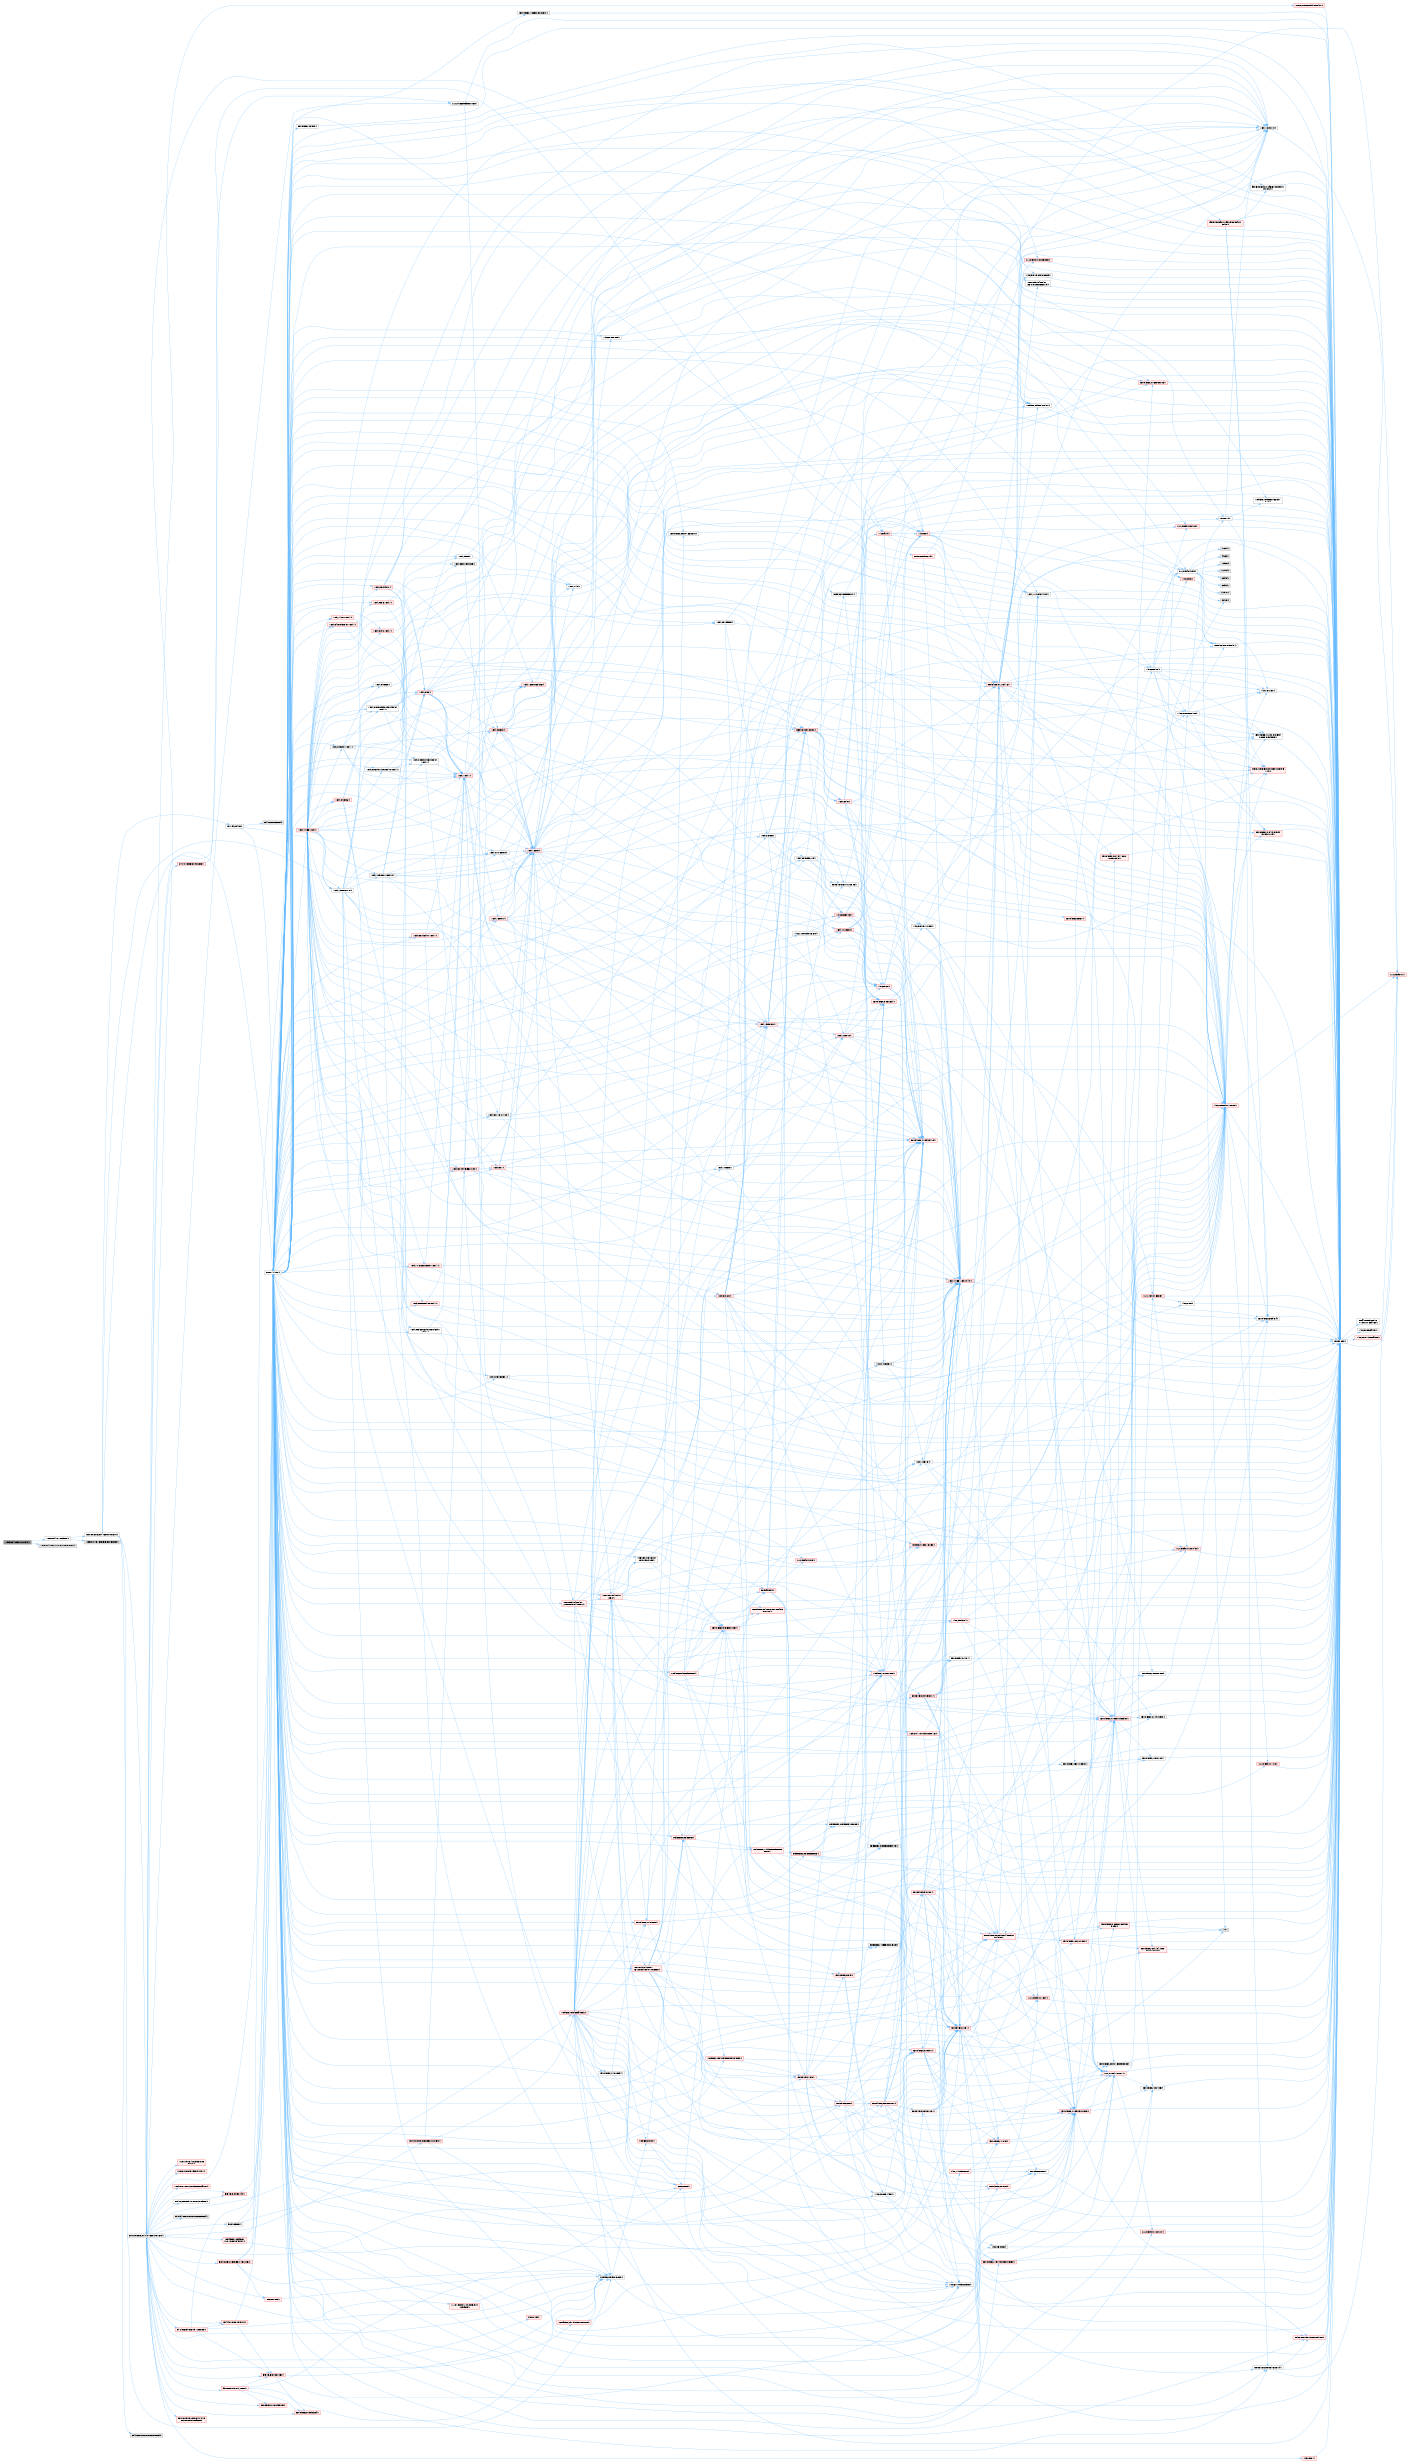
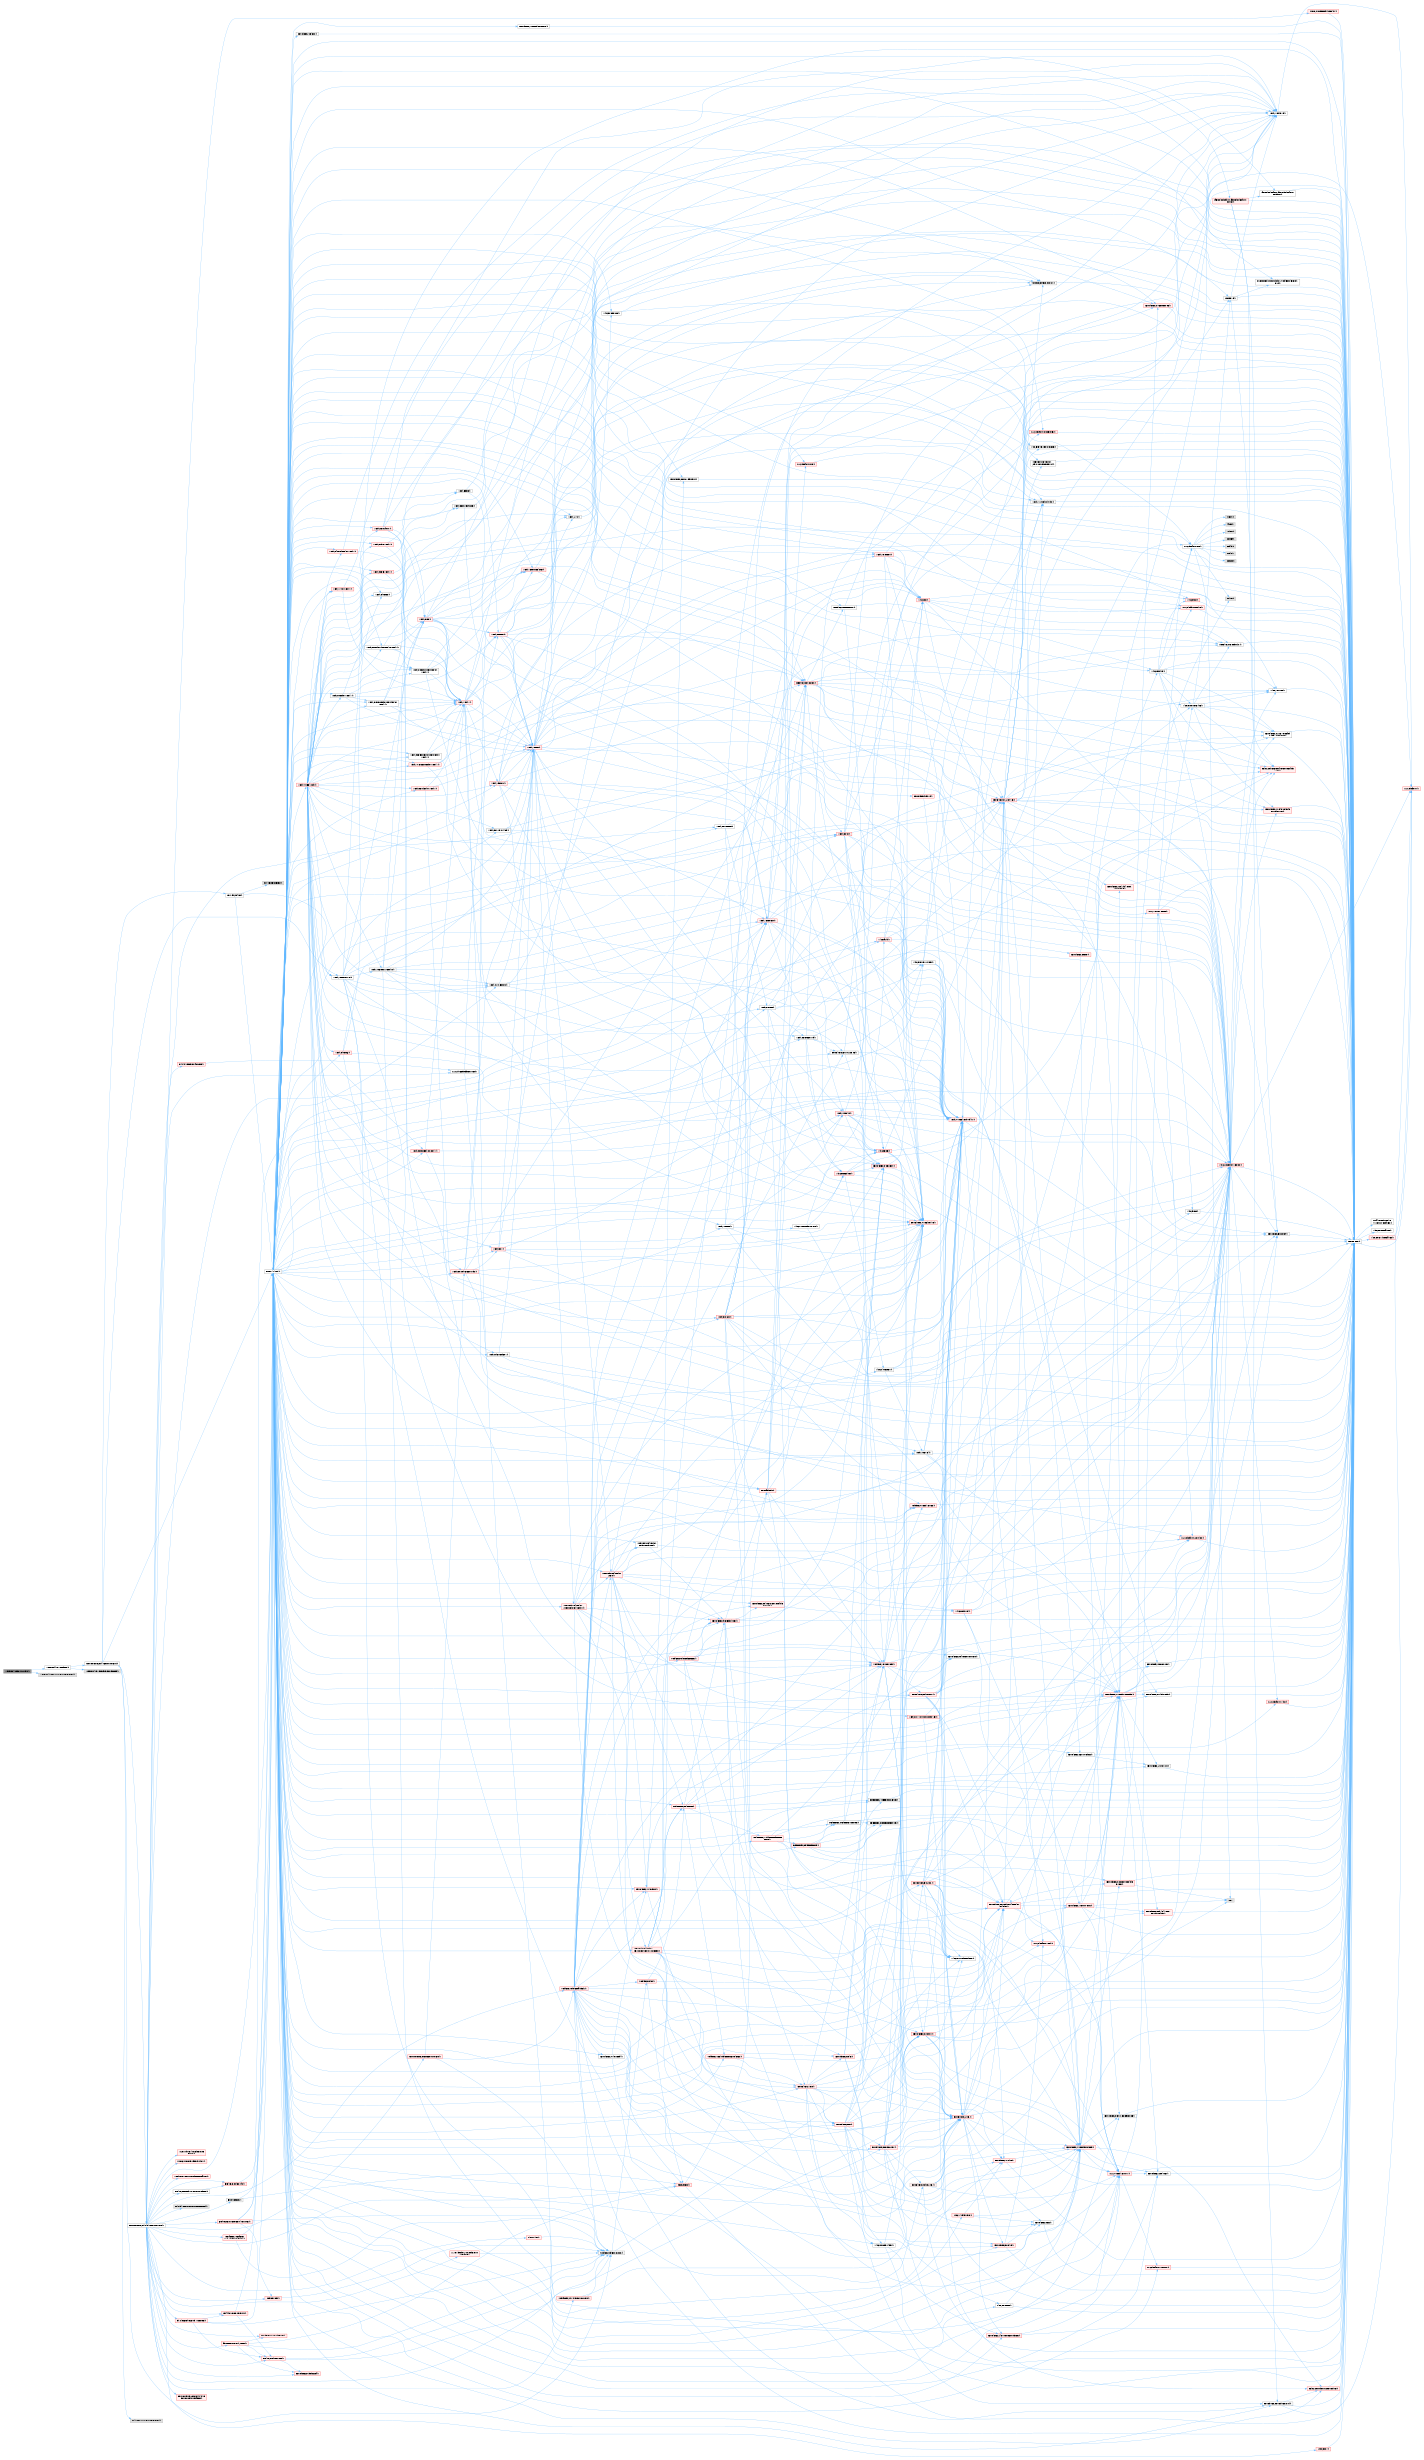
(1268, 501) -> (1278, 282)
(867, 966) -> (861, 1161)
(960, 1658) -> (963, 1657)
